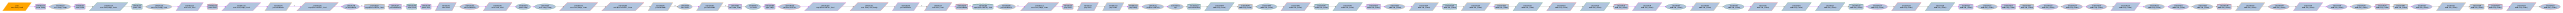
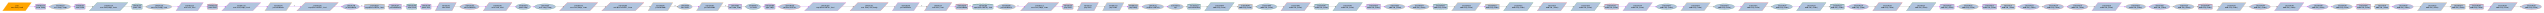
(1424, 7) -> (1419, 7)
(1796, 7) -> (1782, 7)
